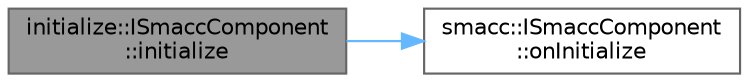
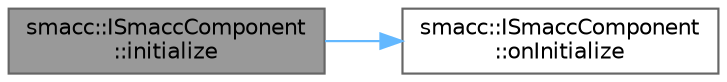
(177, 41) -> (167, 41)
